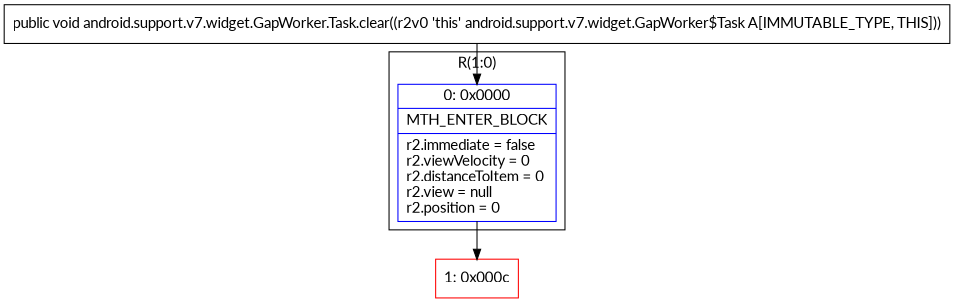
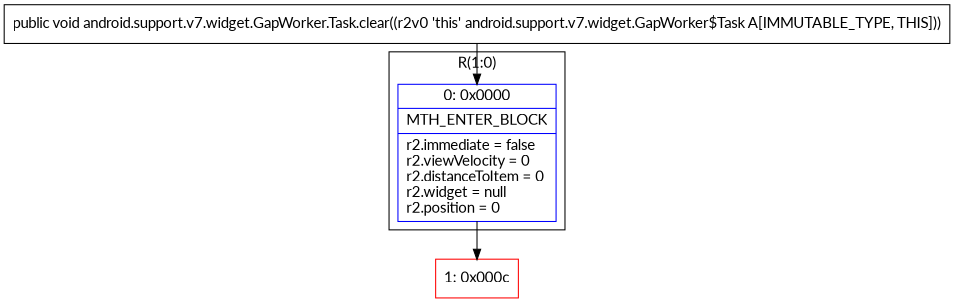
(449, 193) -> (457, 193)
